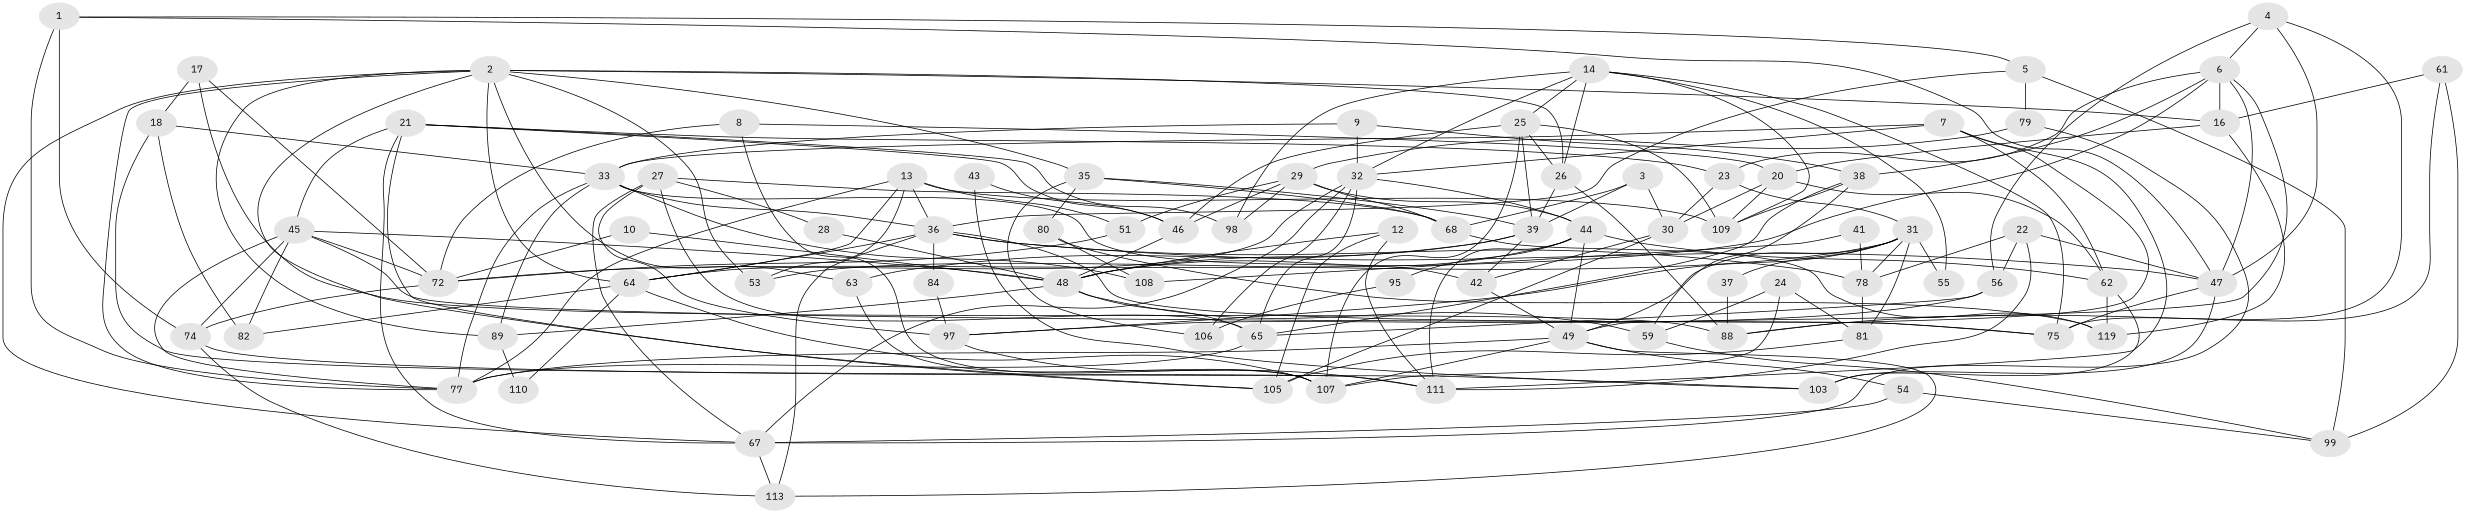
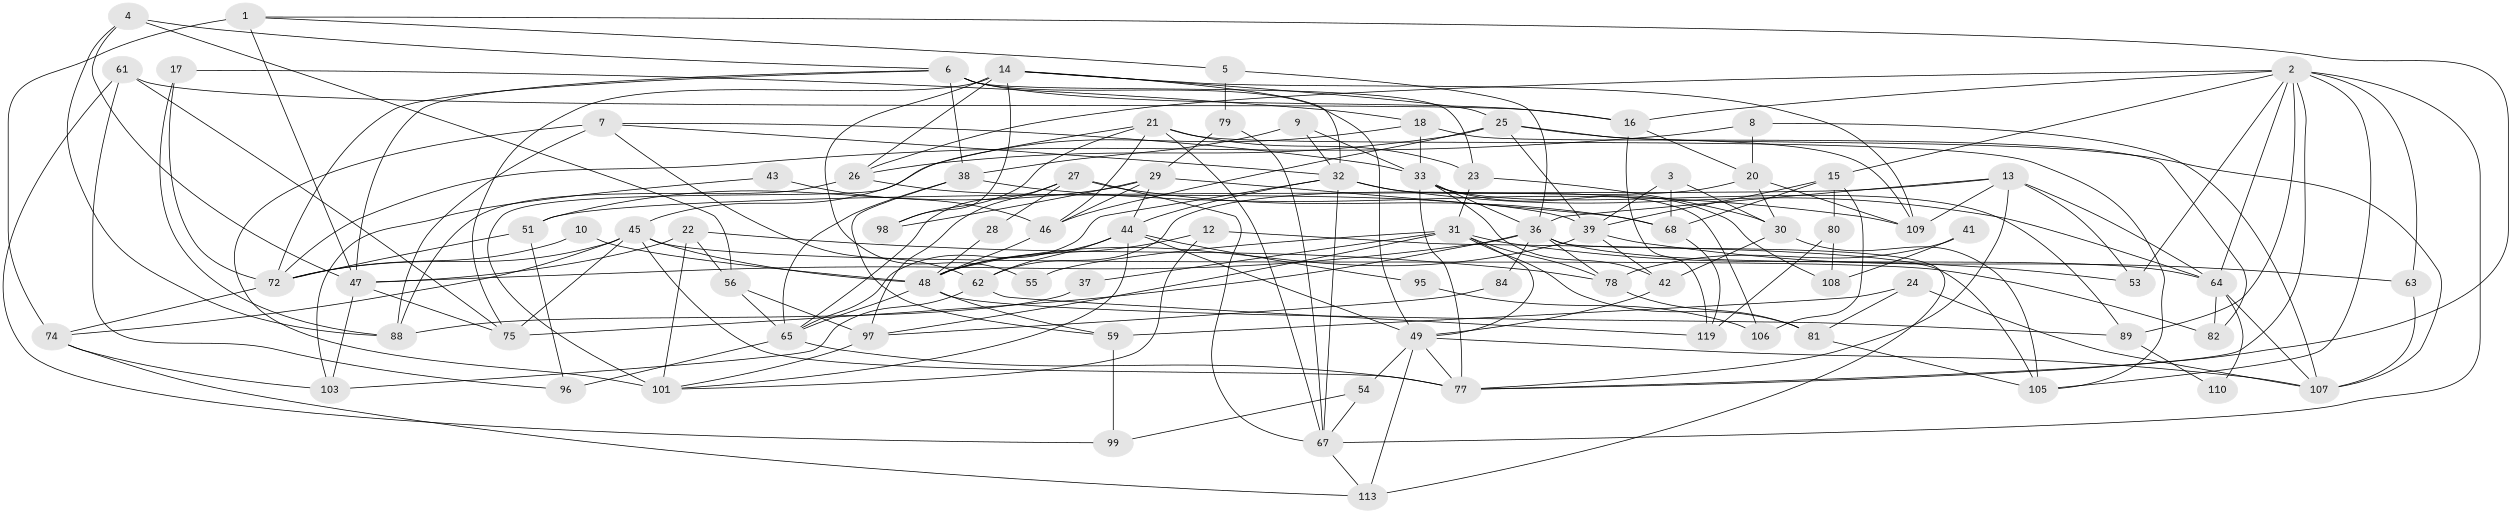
(1084, 177) -> (1834, 177)
(2291, 186) -> none
none -> (566, 390)
(1436, 390) -> (662, 390)
